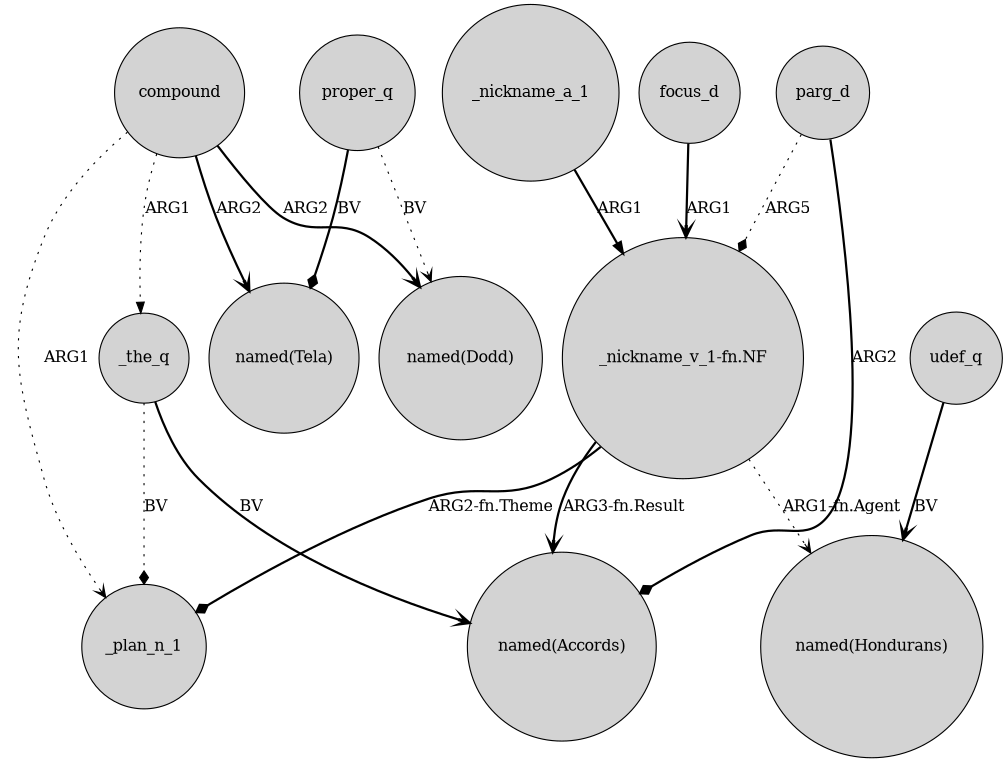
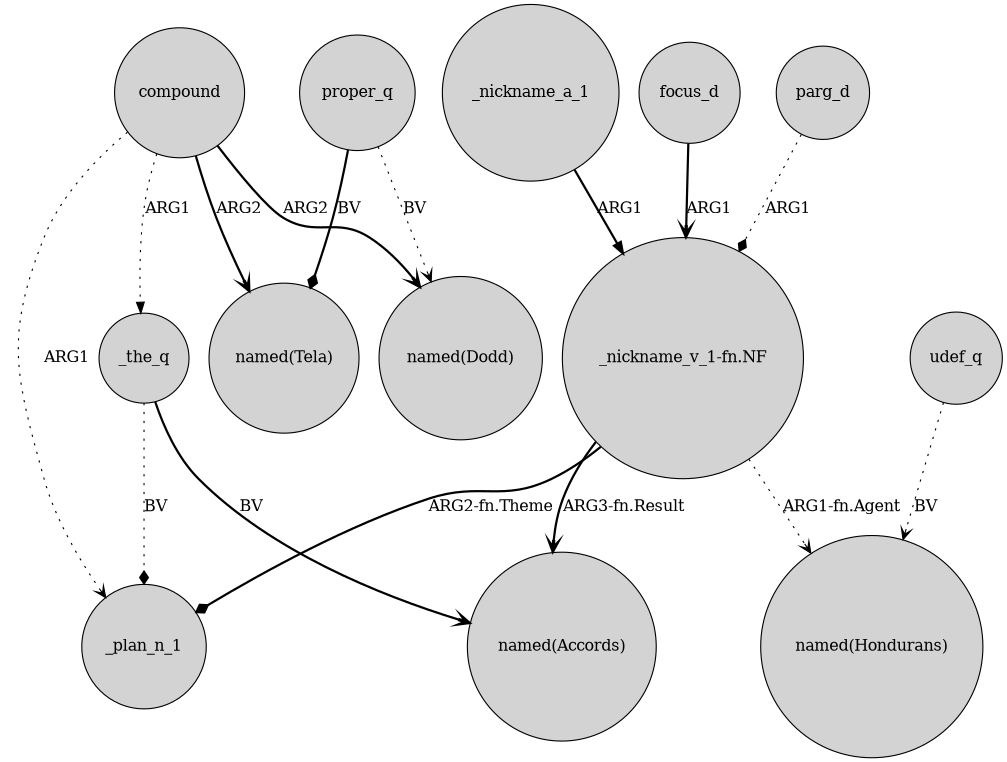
(788, 209) -> (788, 209)
(851, 426) -> none
(925, 466) -> (925, 466)
